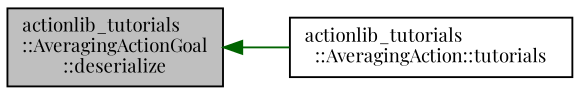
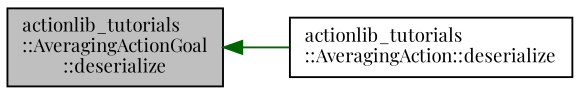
(431, 47) -> (431, 47)
